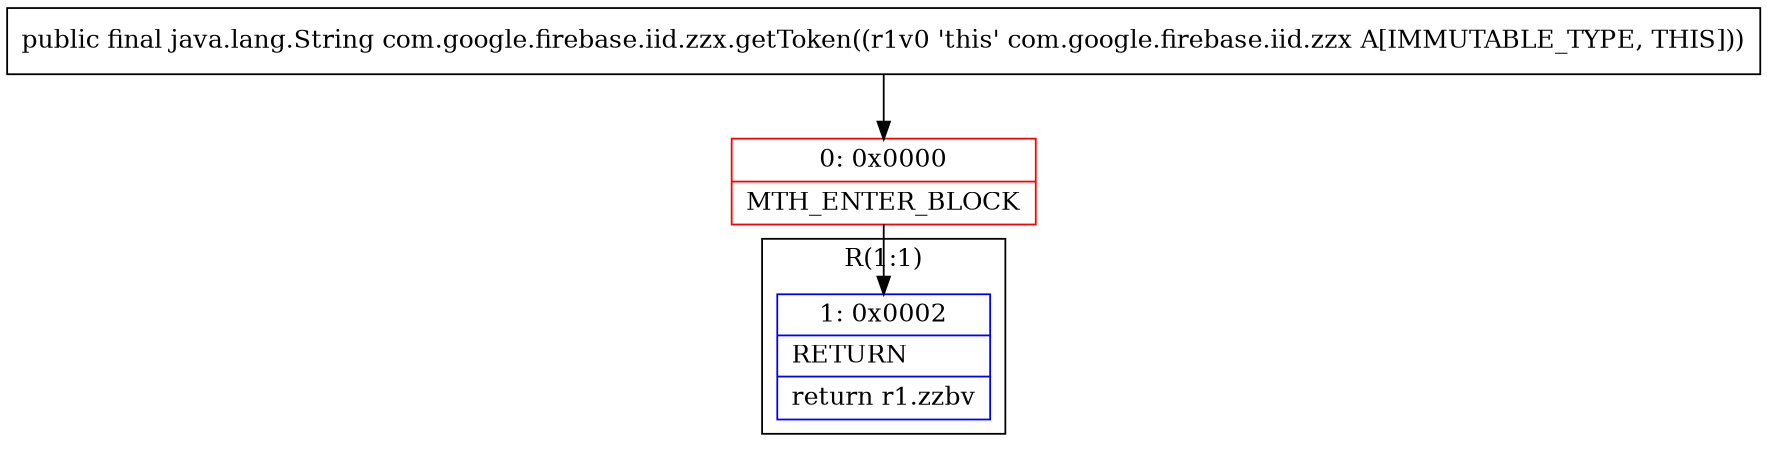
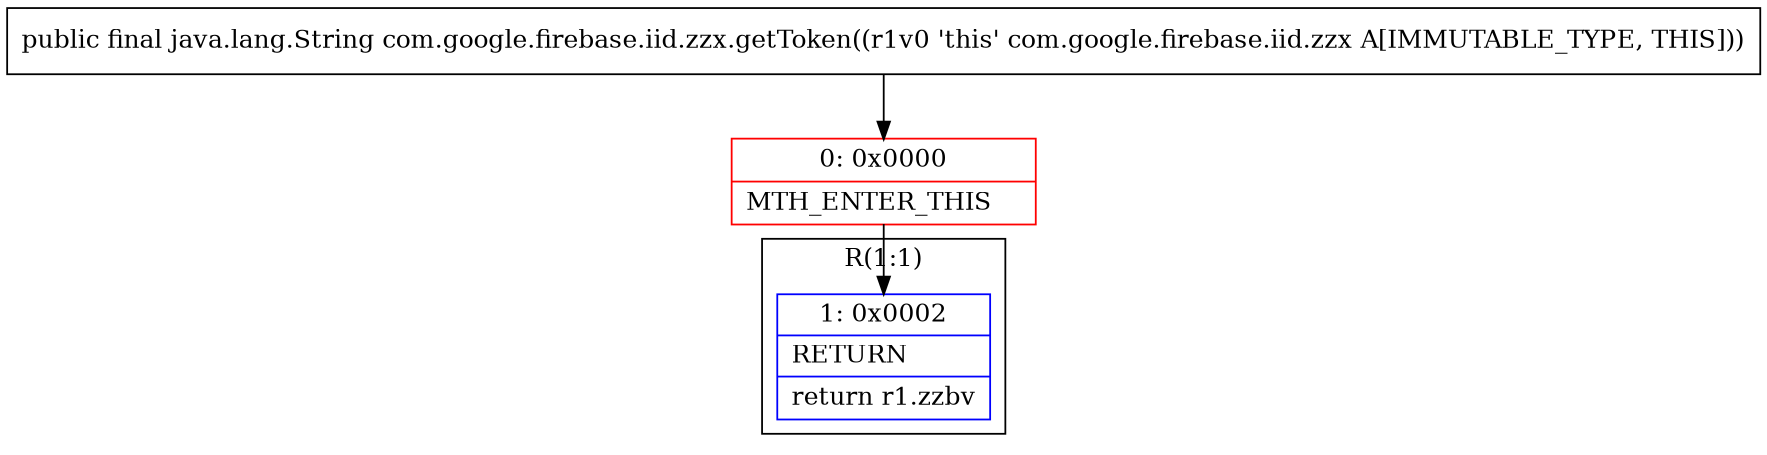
(884, 202) -> (869, 202)
